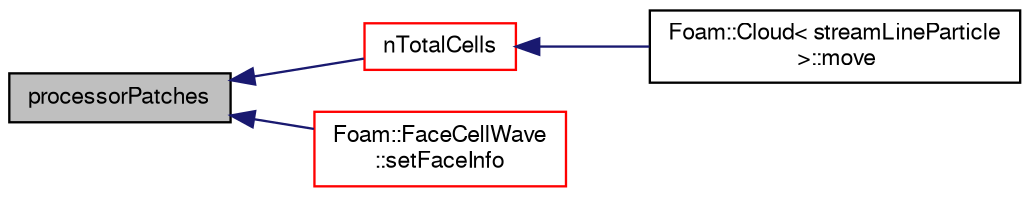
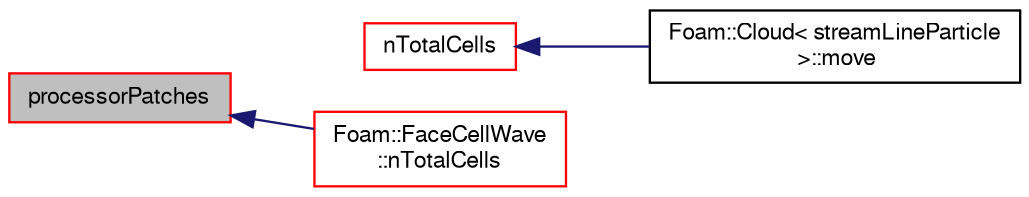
(309, 68) -> none
(120, 98) -> (120, 98)
(440, 149) -> (440, 149)
